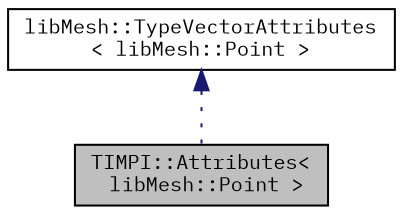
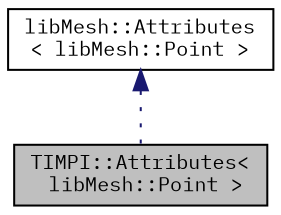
(201, 39) -> (141, 39)
